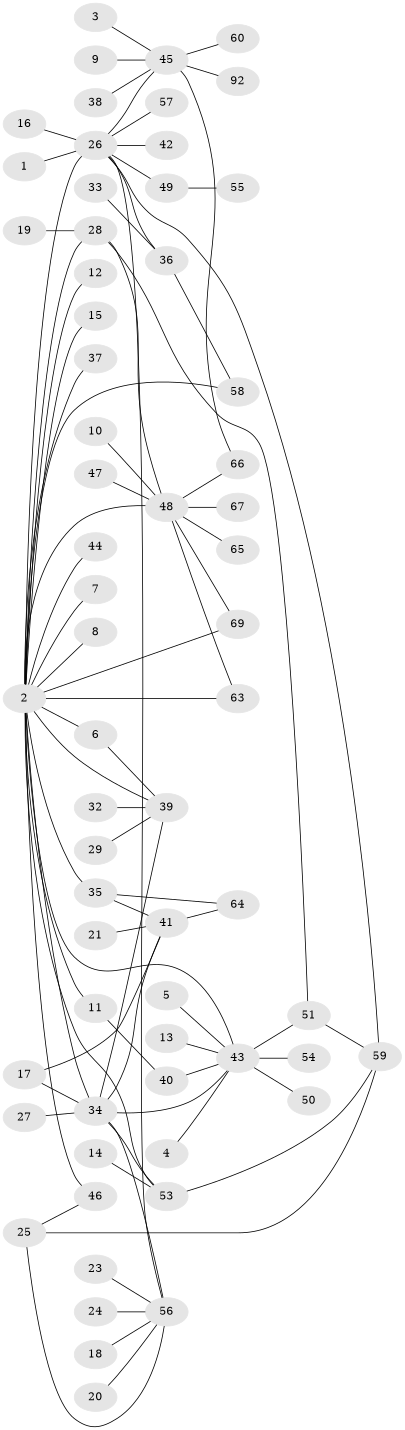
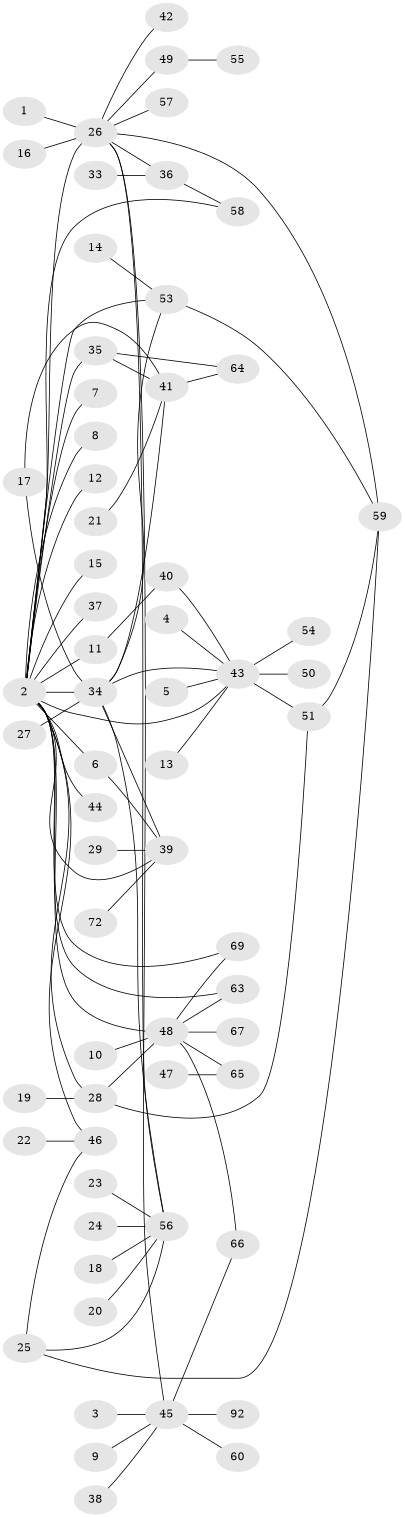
(131, 491) -> (205, 1075)
(96, 808) -> (96, 923)
none -> (24, 1141)
